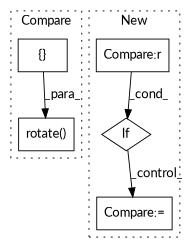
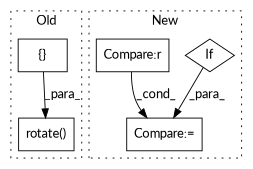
(46, 21) -> (46, 21)
(130, 91) -> (133, 92)
(157, 174) -> (207, 95)
